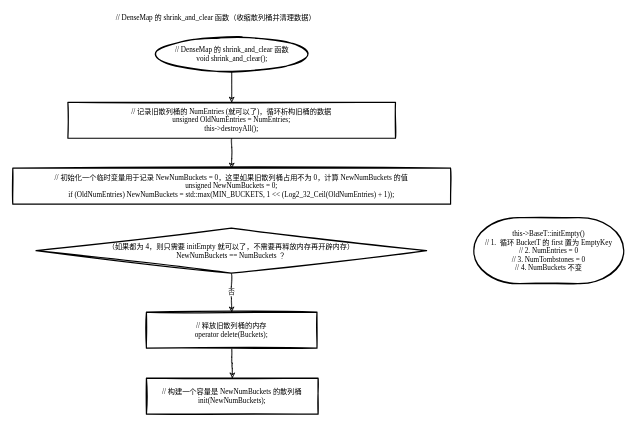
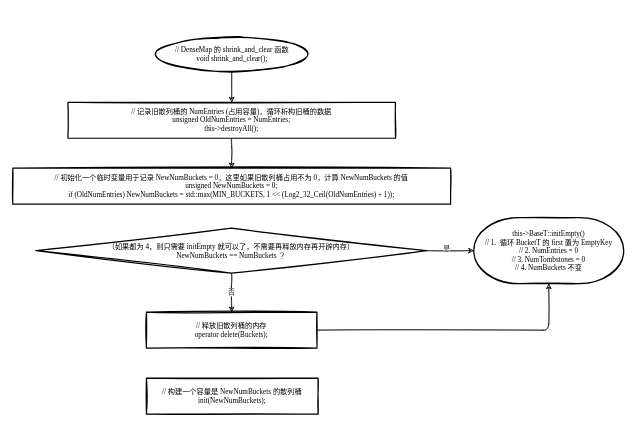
(216, 18) -> none
(231, 120) -> (231, 120)
none -> (449, 251)
(232, 363) -> (453, 330)
